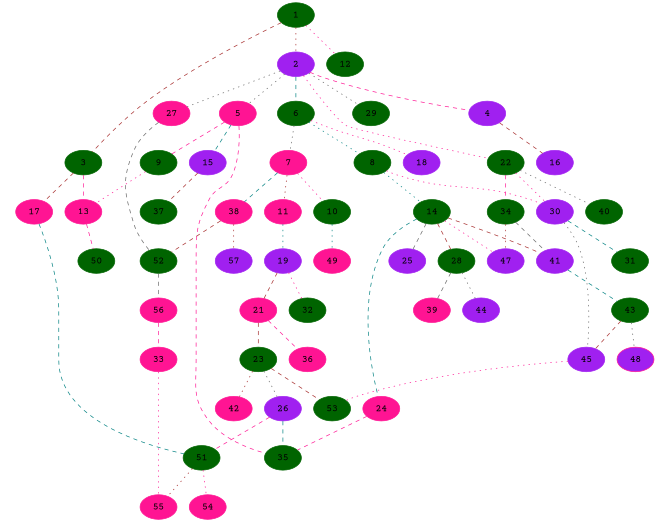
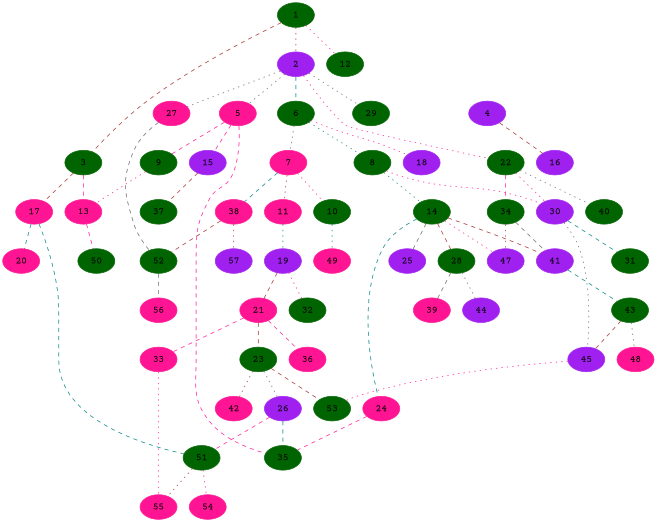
(389, 95) -> none
(223, 138) -> (223, 138)
none -> (21, 261)
(159, 335) -> (208, 335)
(636, 359) -> (636, 359)
